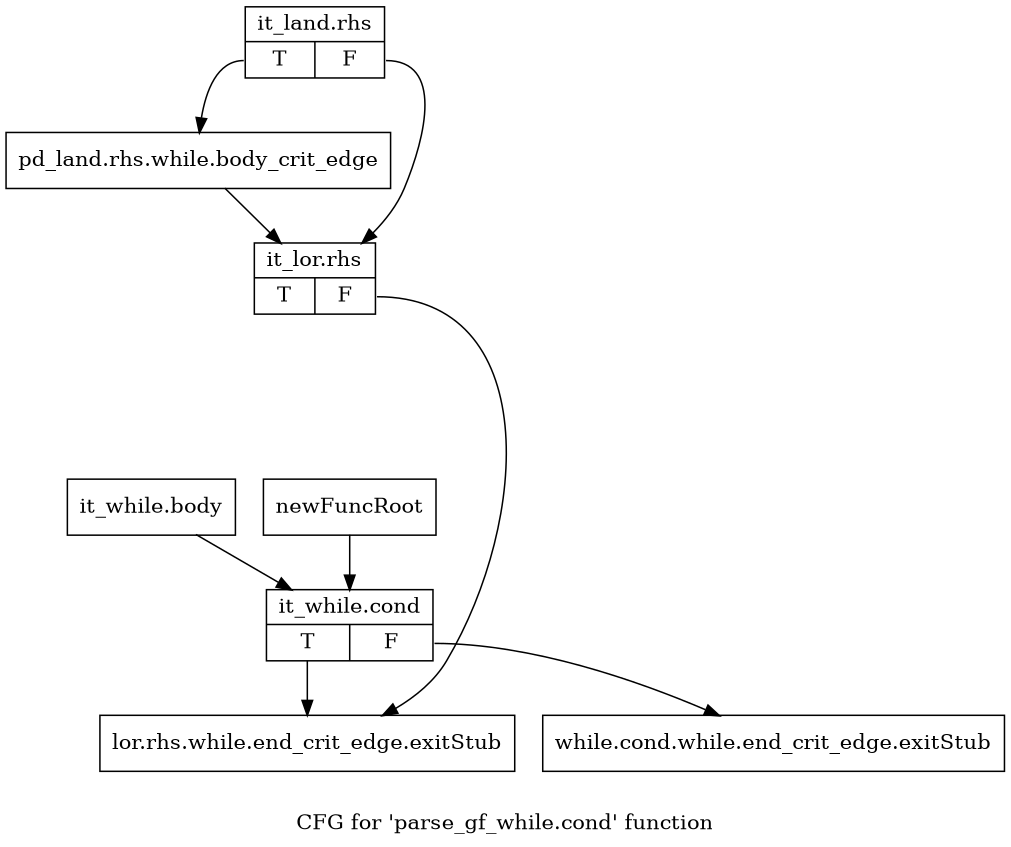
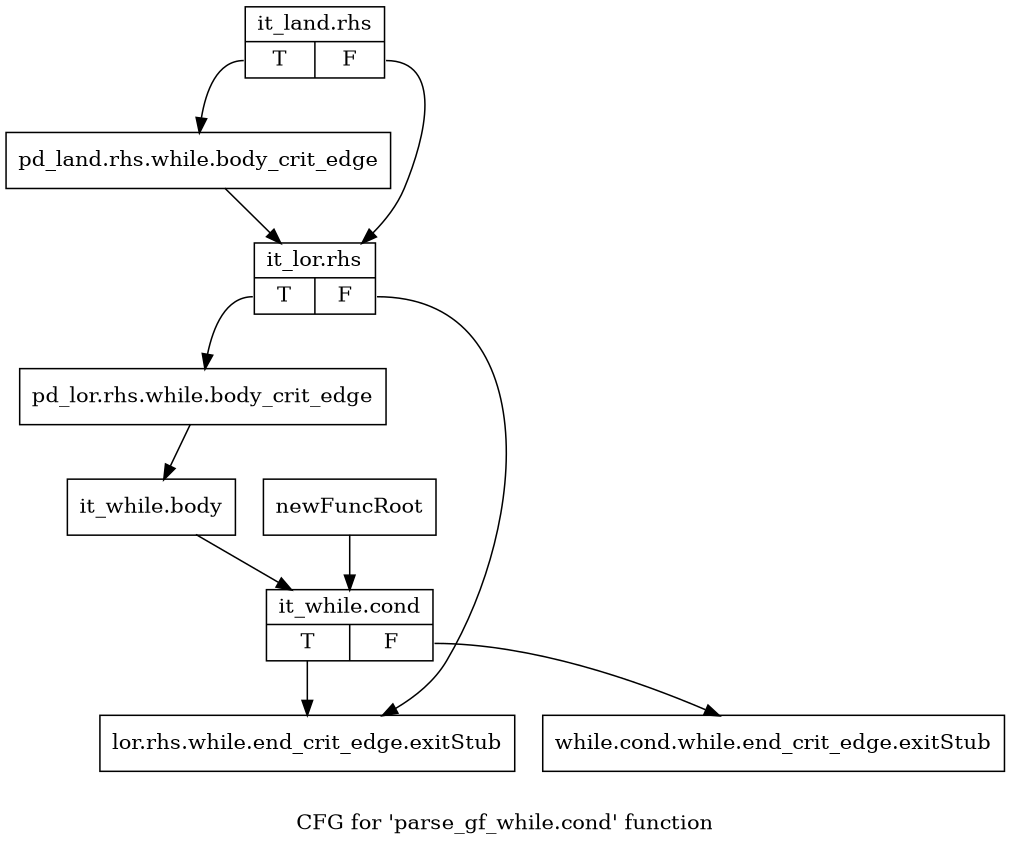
none -> (203, 397)
